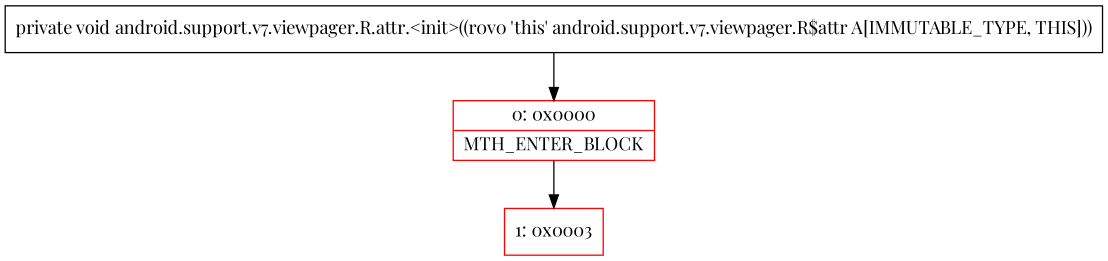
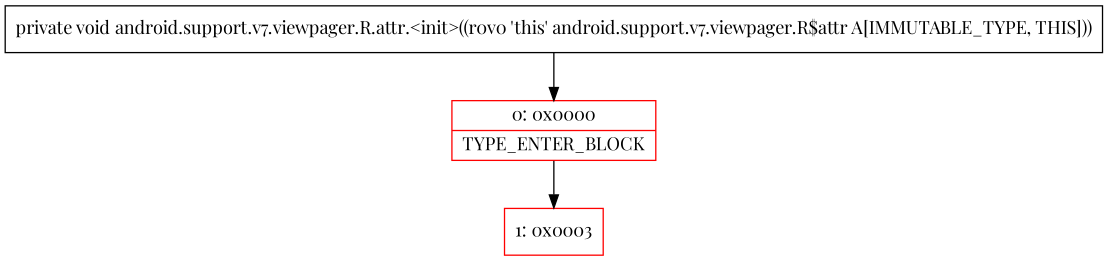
(554, 145) -> (554, 145)
